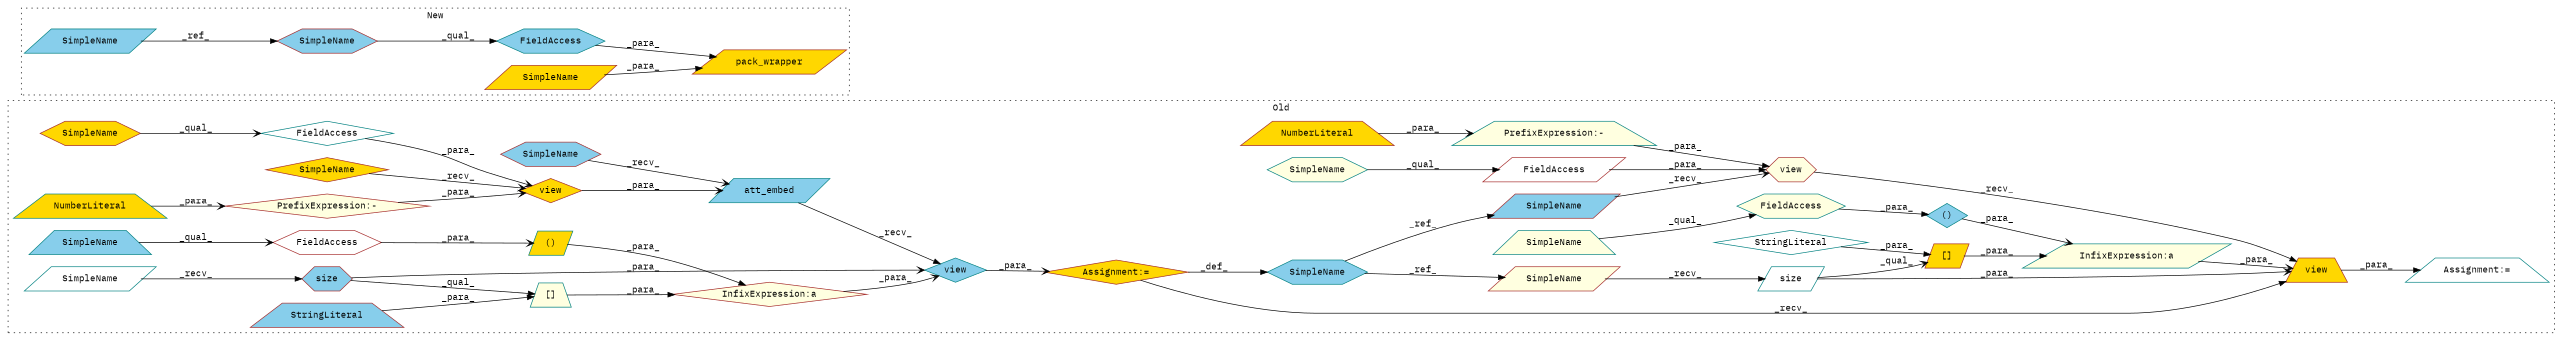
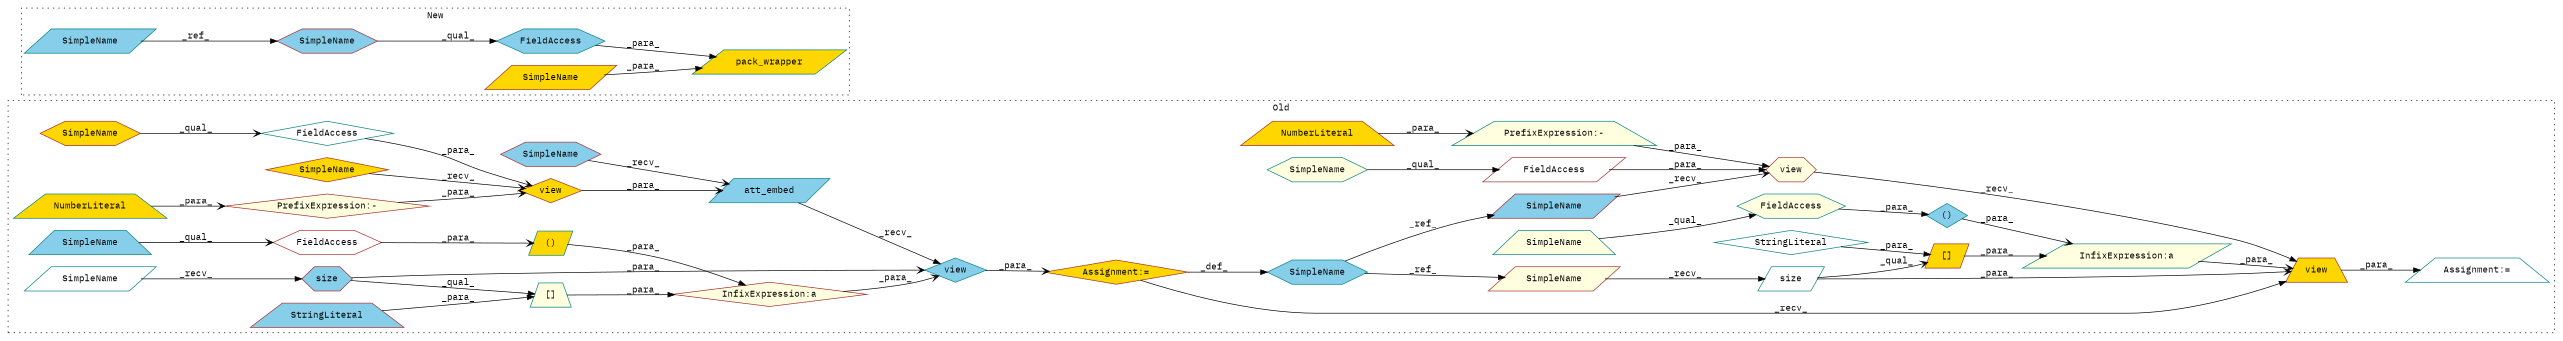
(769, 62) -> (769, 62)
